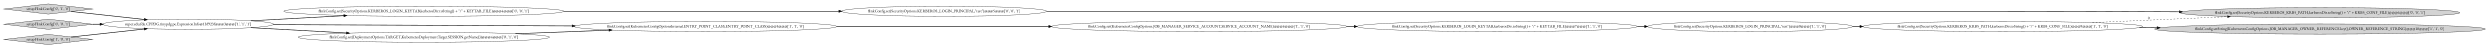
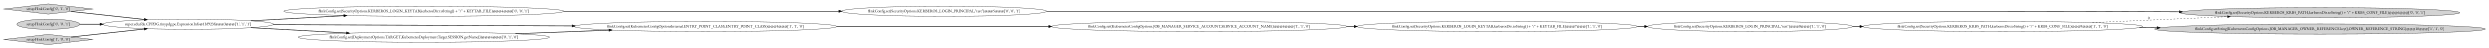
(48, 24) -> (48, 24)
